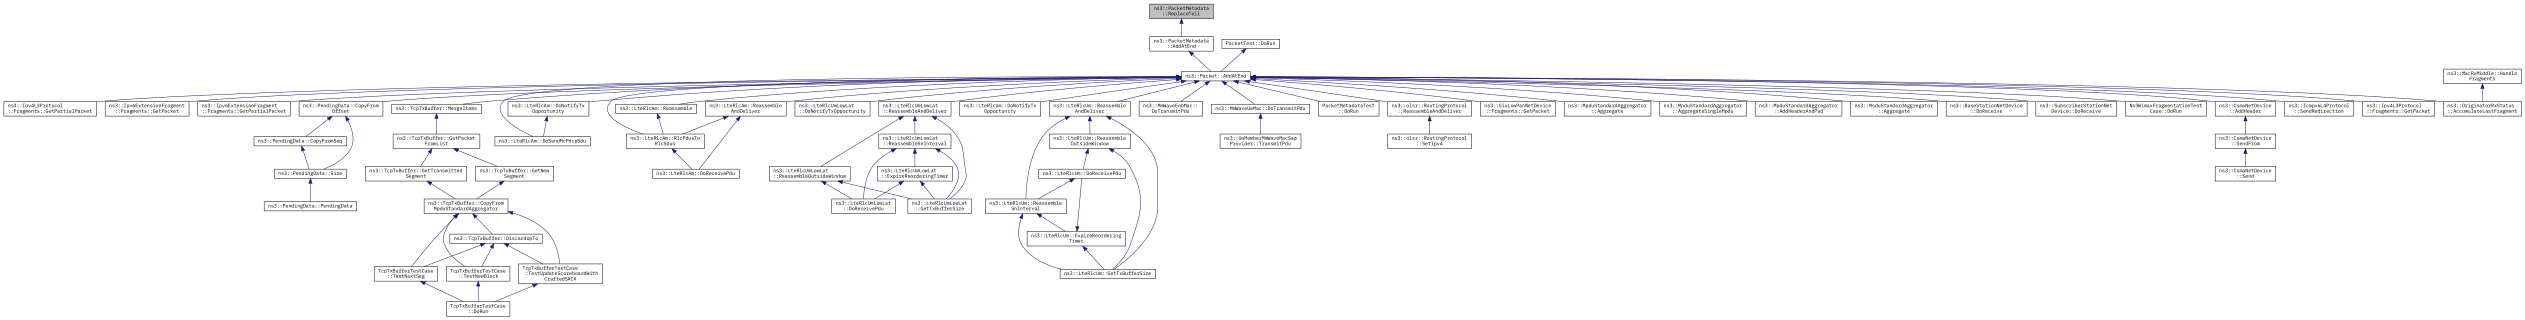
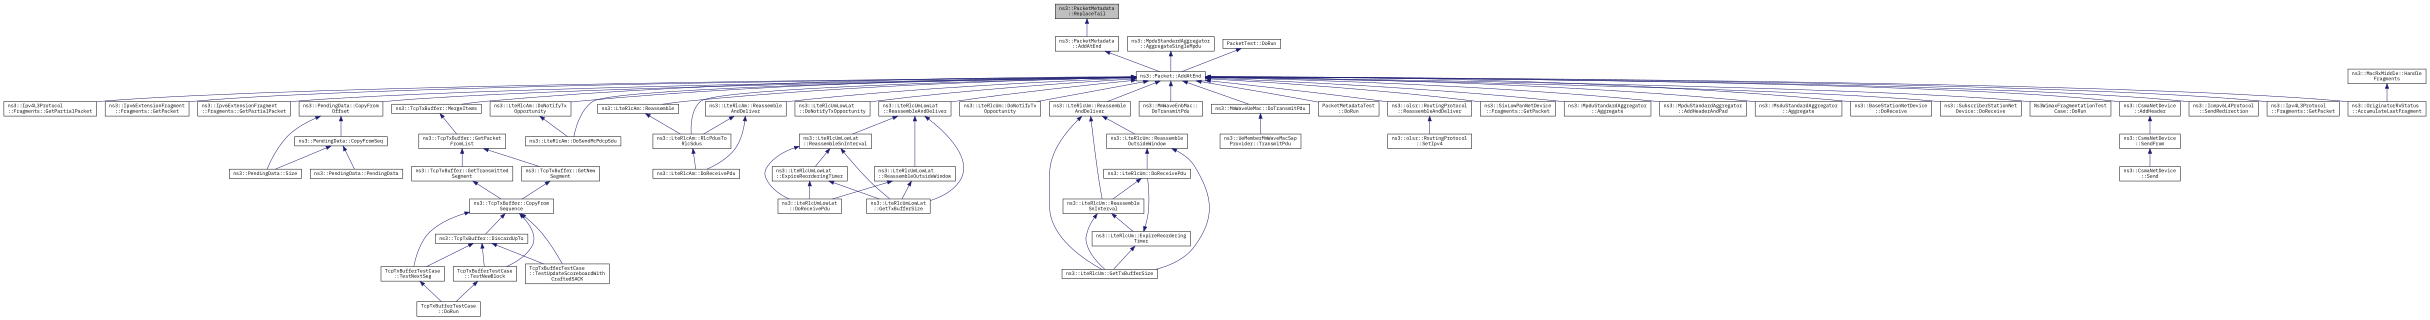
(1458, 86) -> (1171, 64)
(310, 193) -> (350, 160)
(466, 206) -> (512, 206)
(514, 294) -> none
